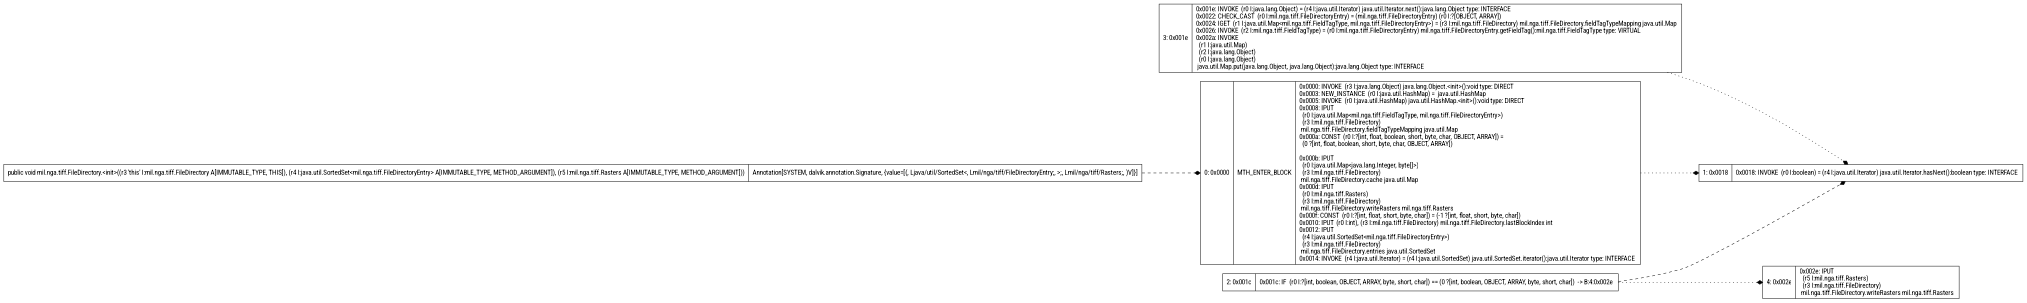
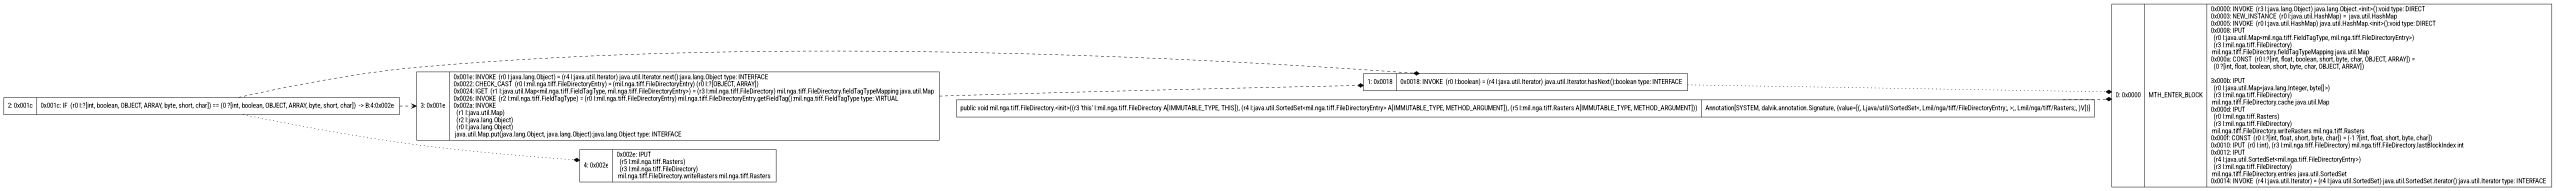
none -> (406, 106)
(1758, 110) -> (1148, 90)
(1318, 158) -> (2229, 81)
(1667, 173) -> (1897, 88)
